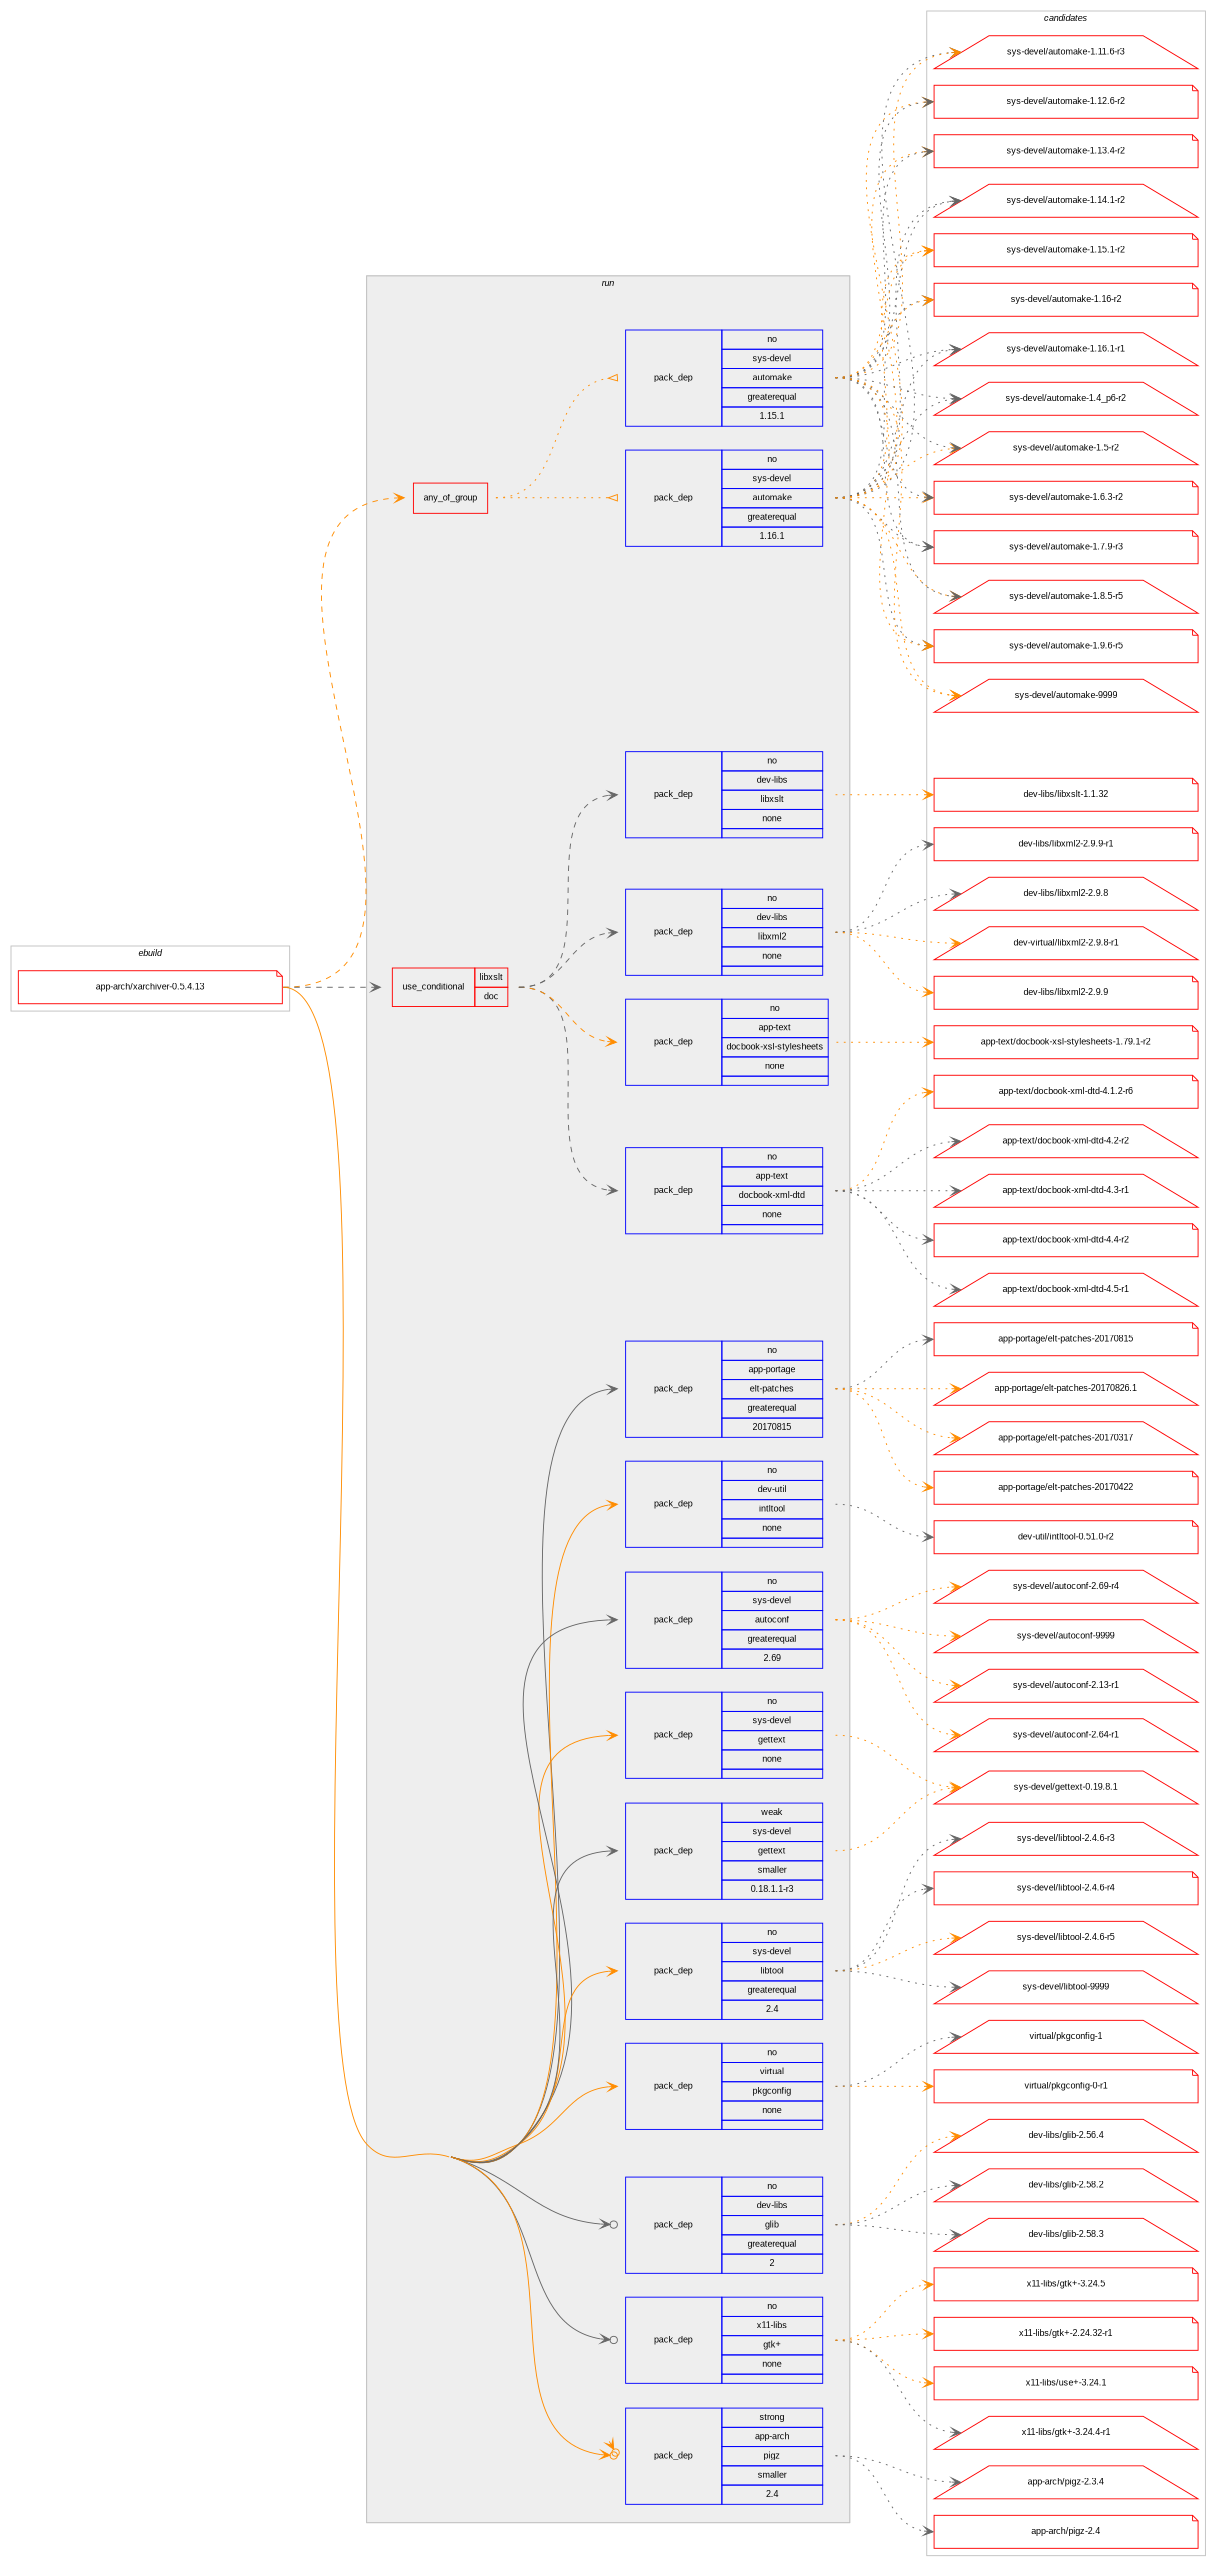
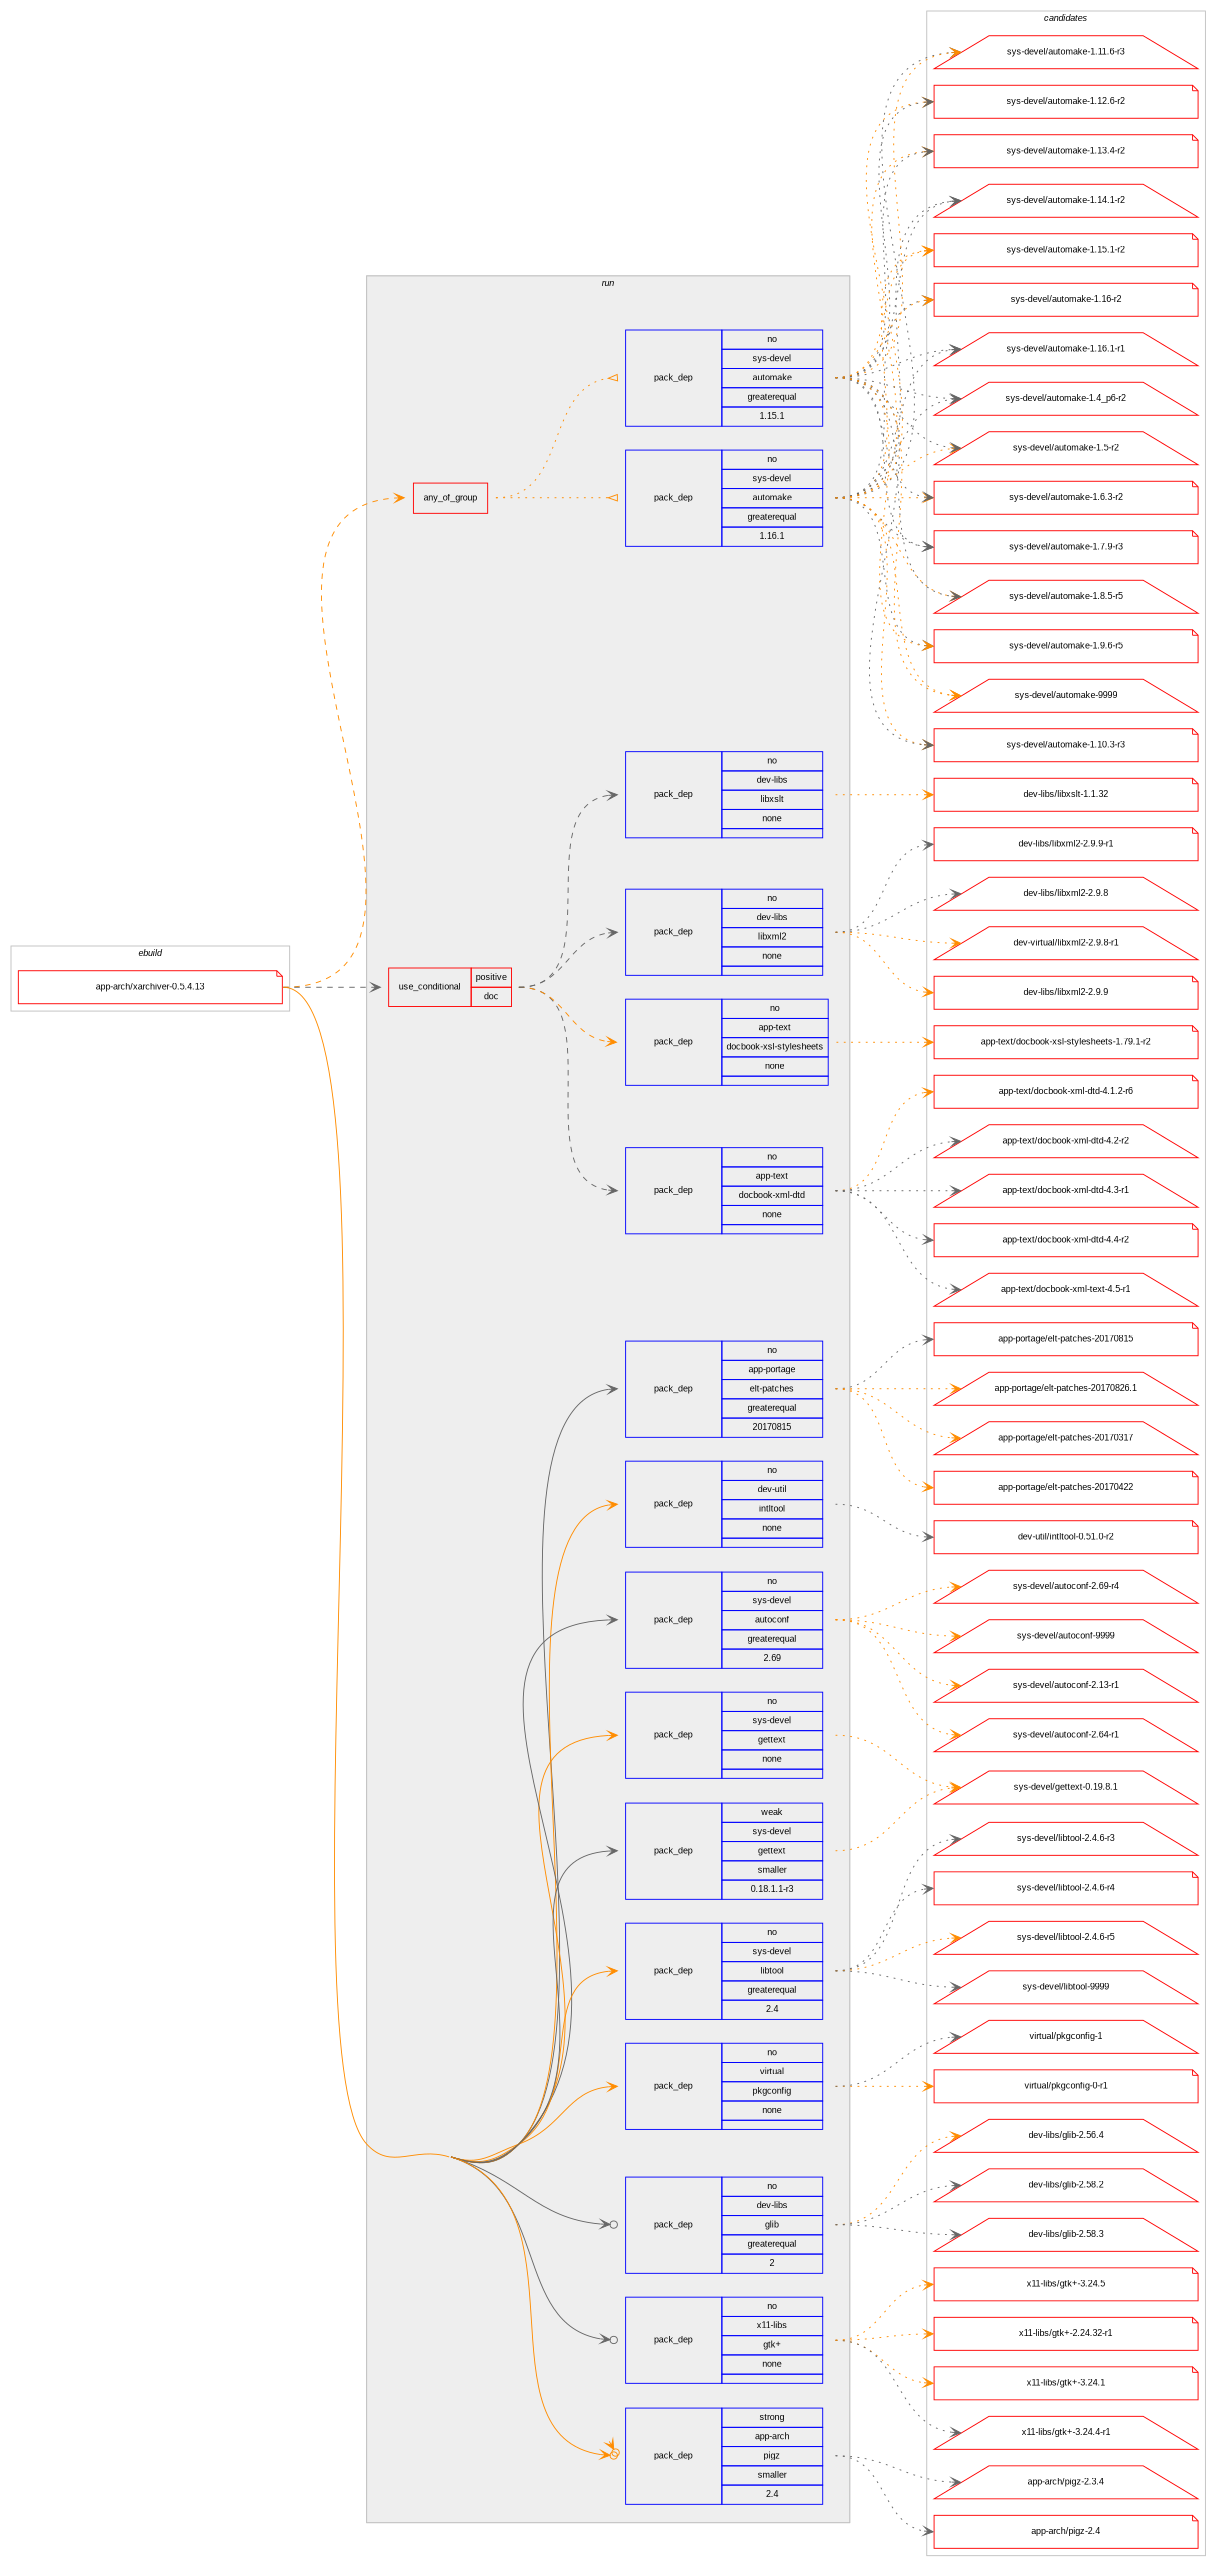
none -> (1066, 745)
(491, 977) -> (491, 977)
(1066, 1290) -> (1066, 1290)
(1066, 2383) -> (1066, 2383)
